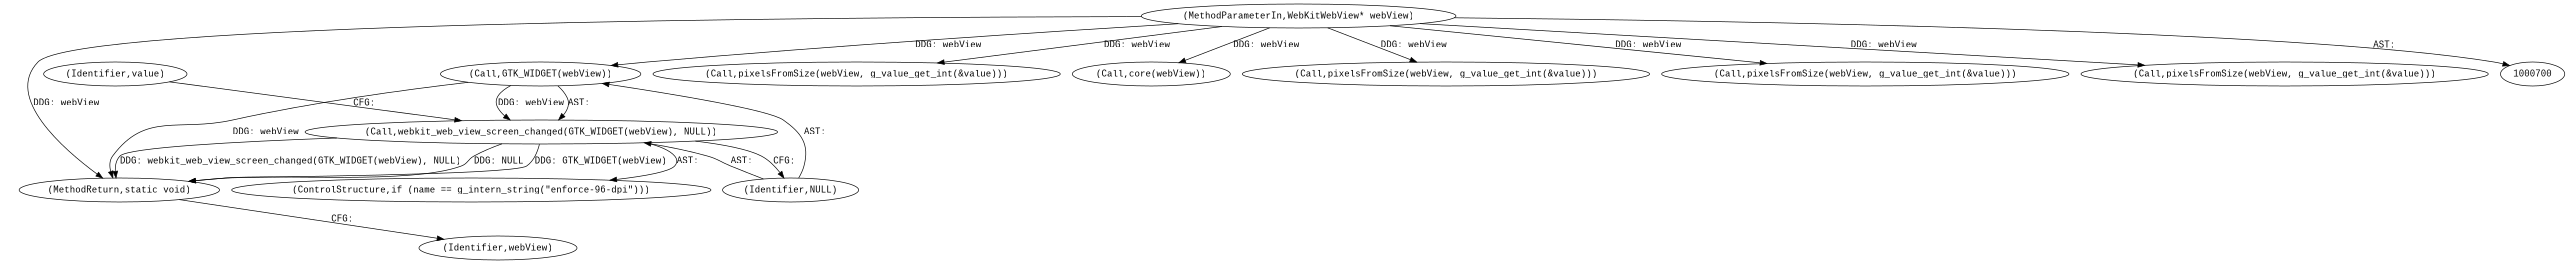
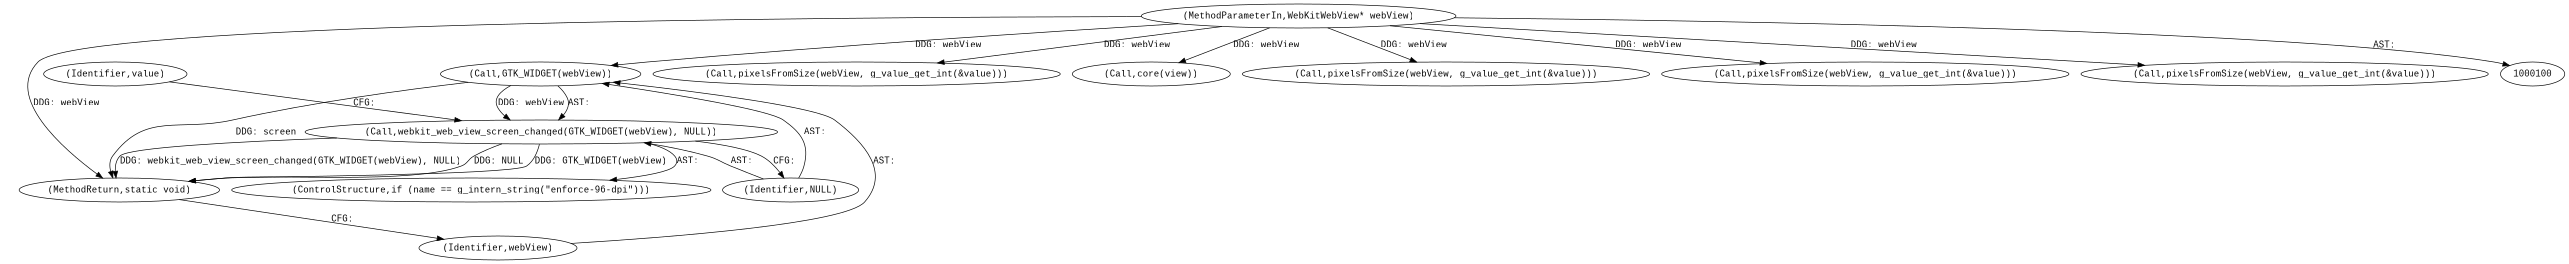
(1151, 74) -> (1151, 74)
(2533, 74) -> (2533, 74)
(266, 132) -> (266, 132)
none -> (870, 194)
